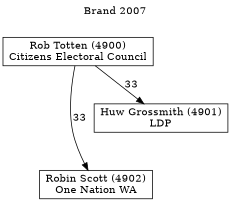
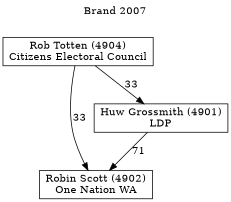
(78, 52) -> (78, 52)
none -> (131, 149)
